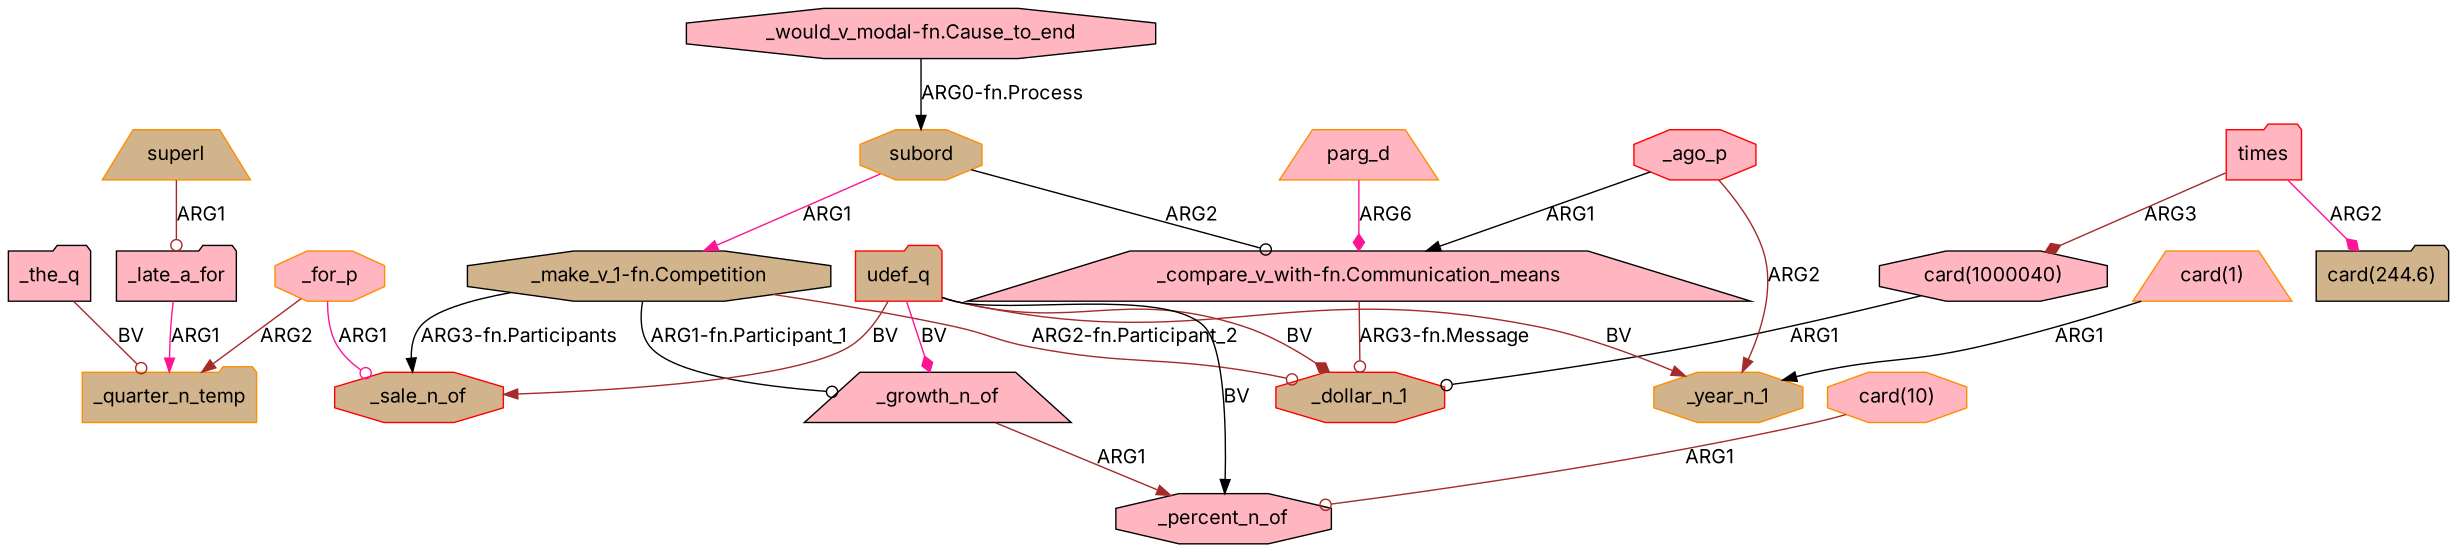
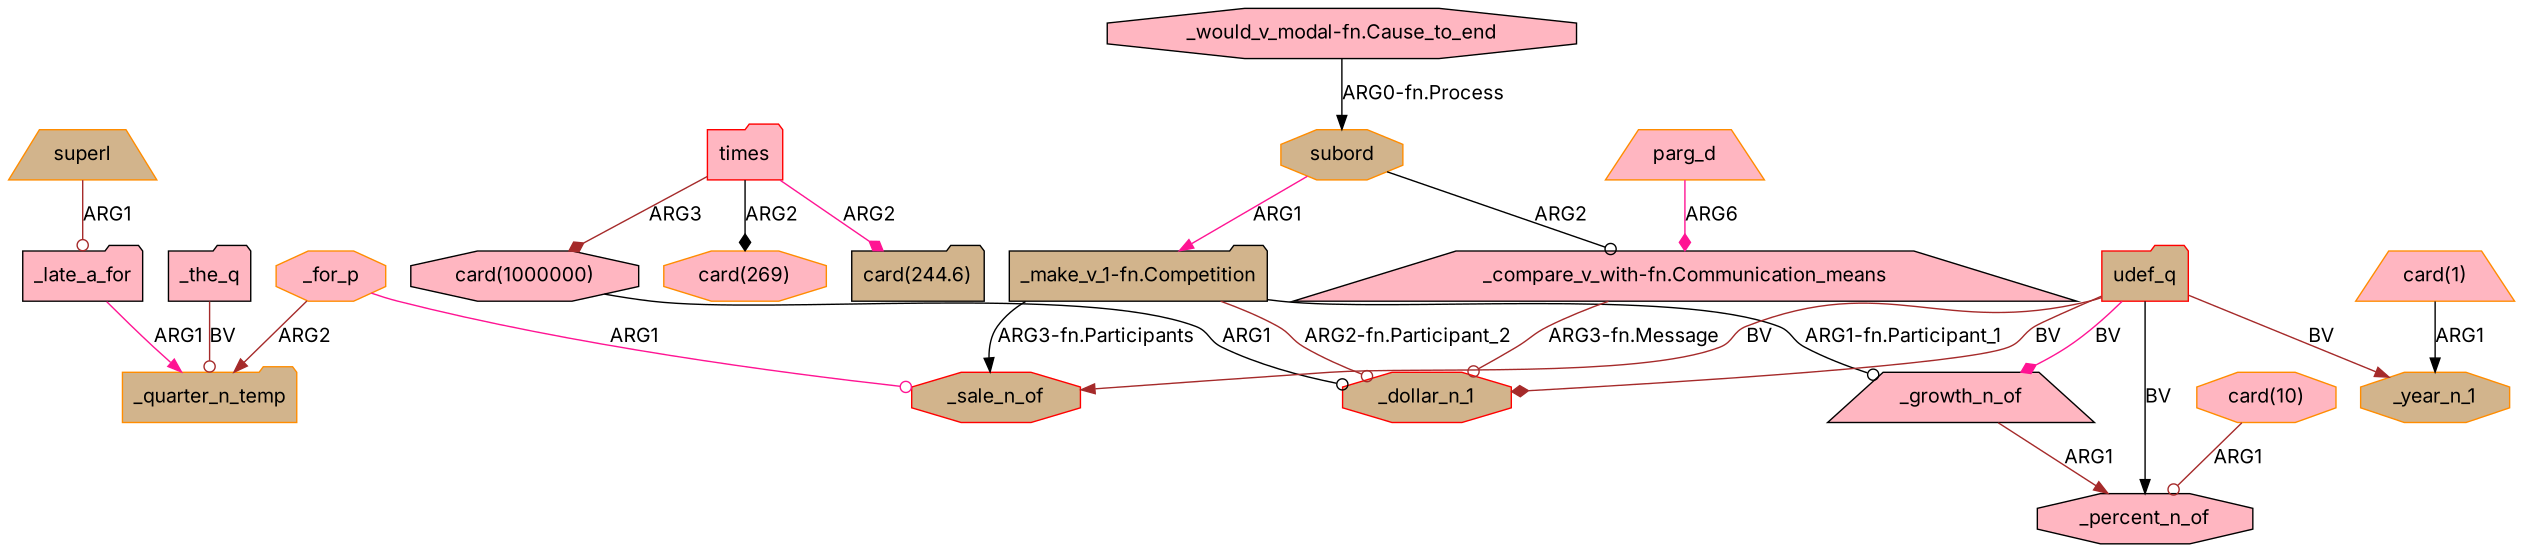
(1695, 155) -> none
(649, 276) -> (1138, 276)
none -> (745, 276)
(1993, 276) -> (525, 276)
